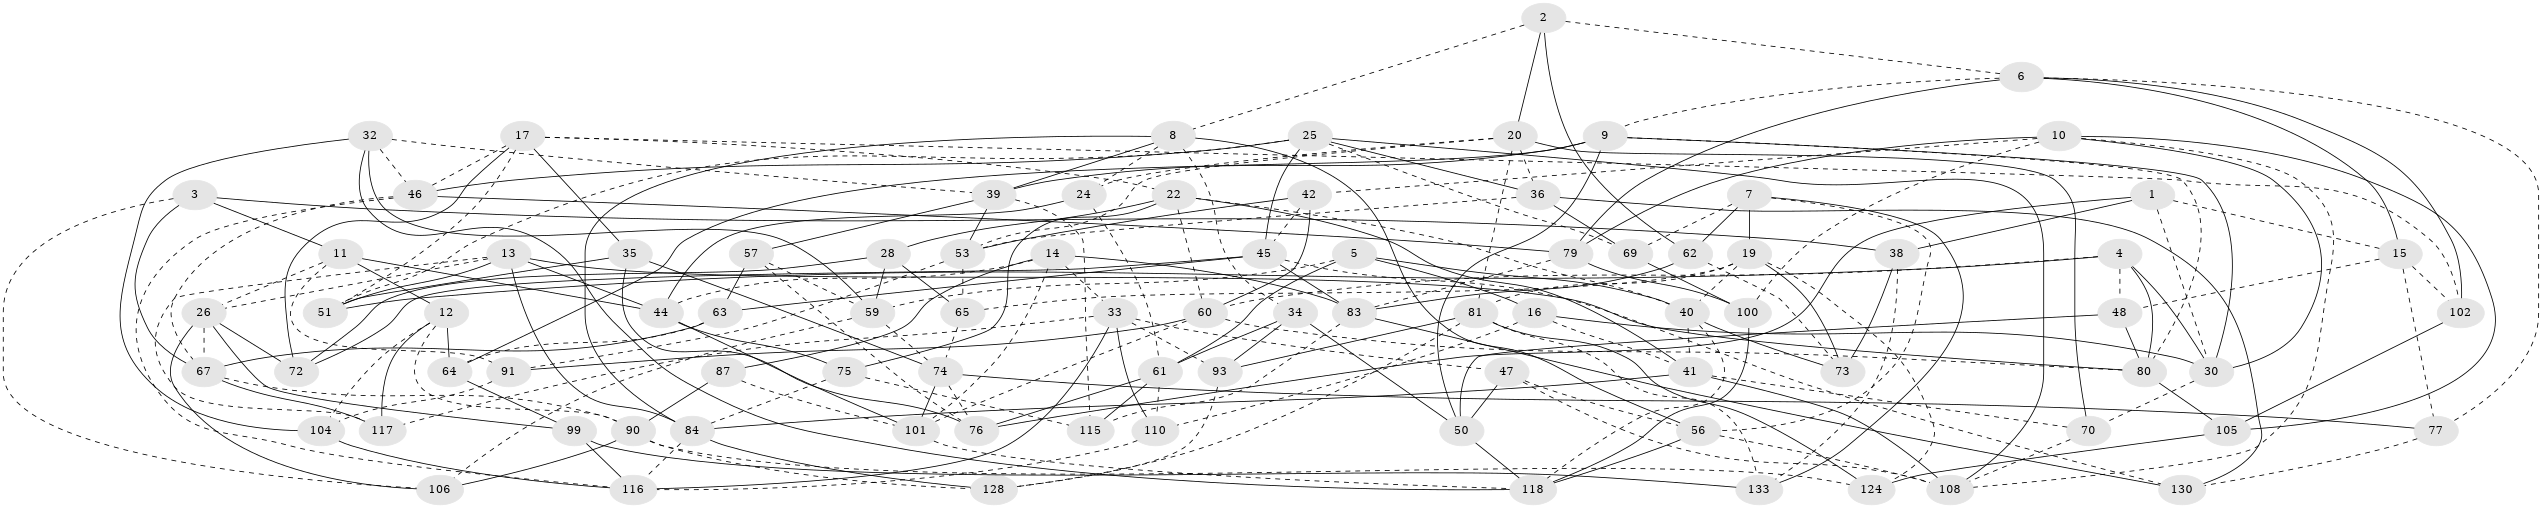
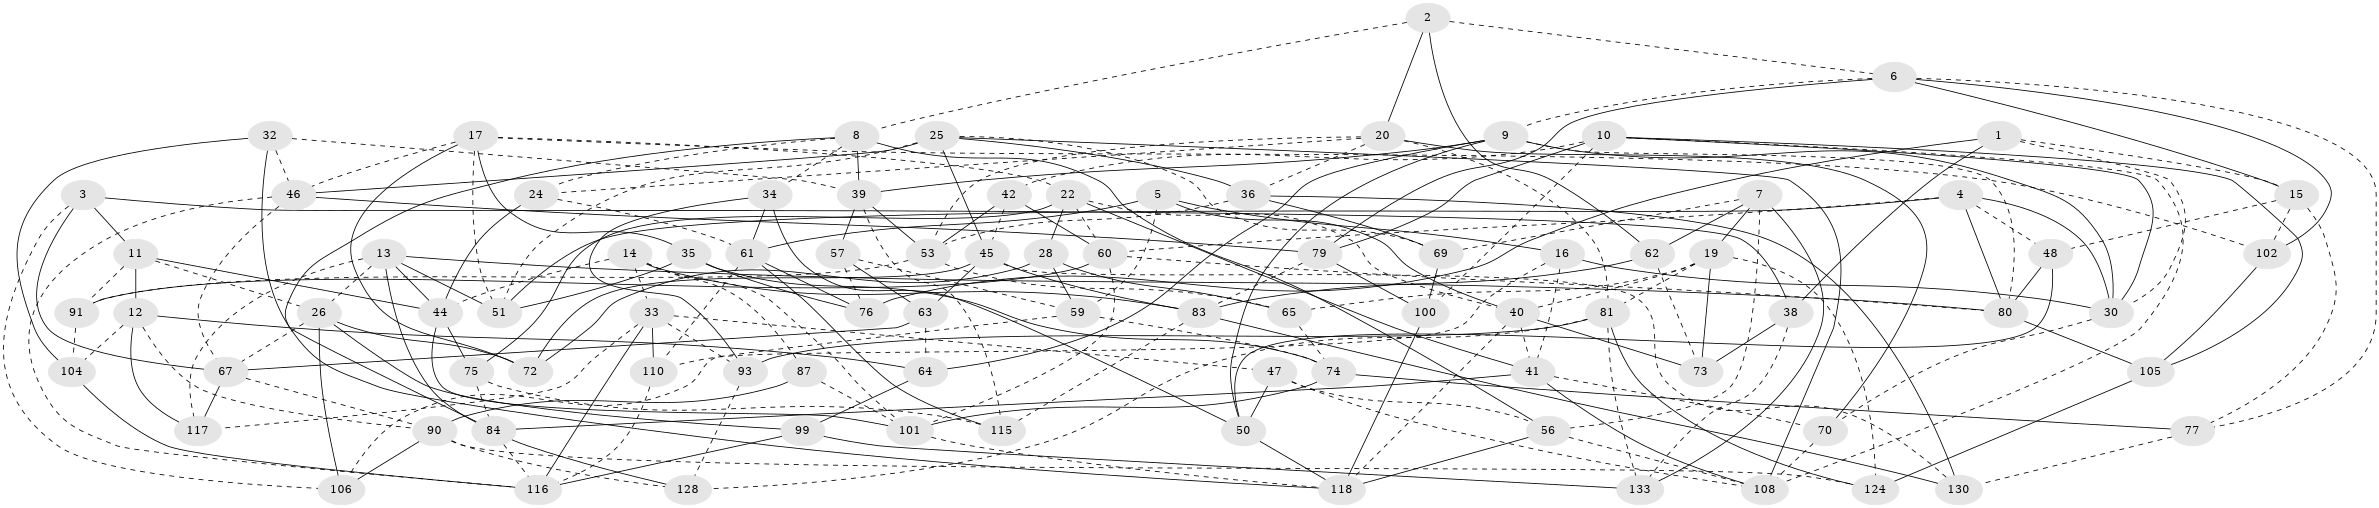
(587, 234) -> none
(903, 327) -> (733, 294)
(959, 402) -> none
